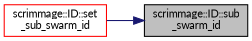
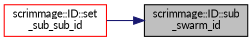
(55, 21) -> (55, 21)
